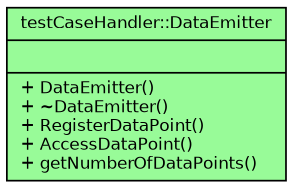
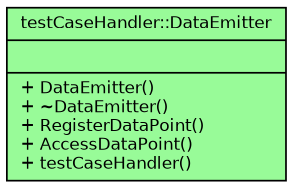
(140, 164) -> (106, 164)
